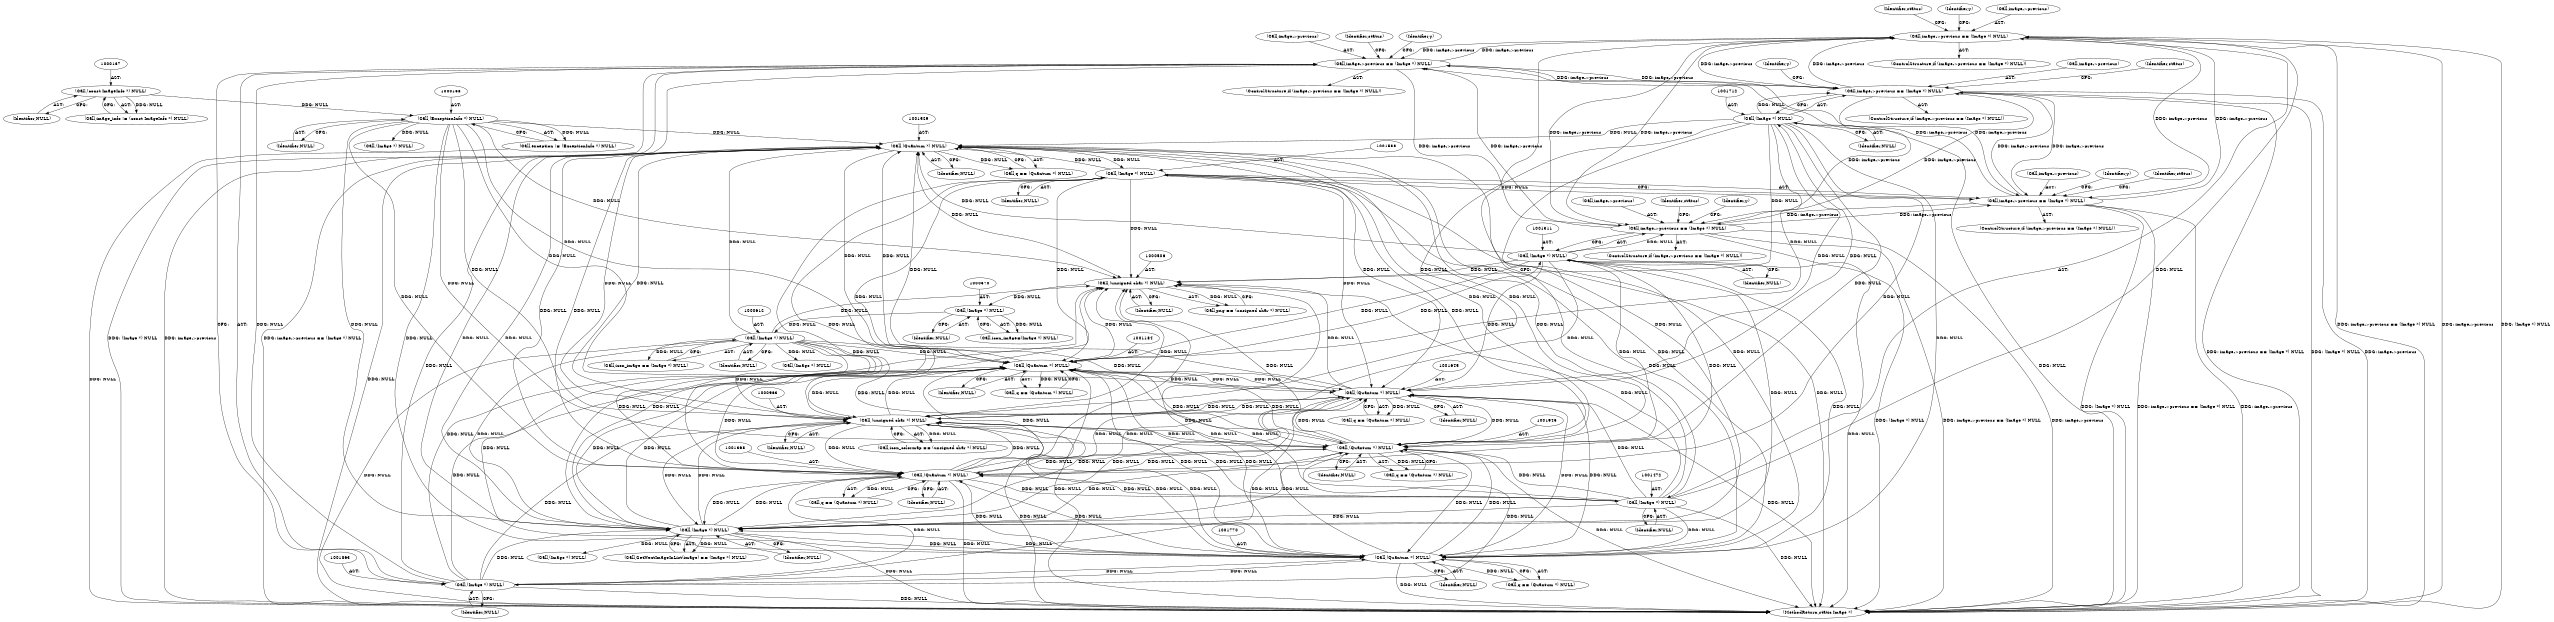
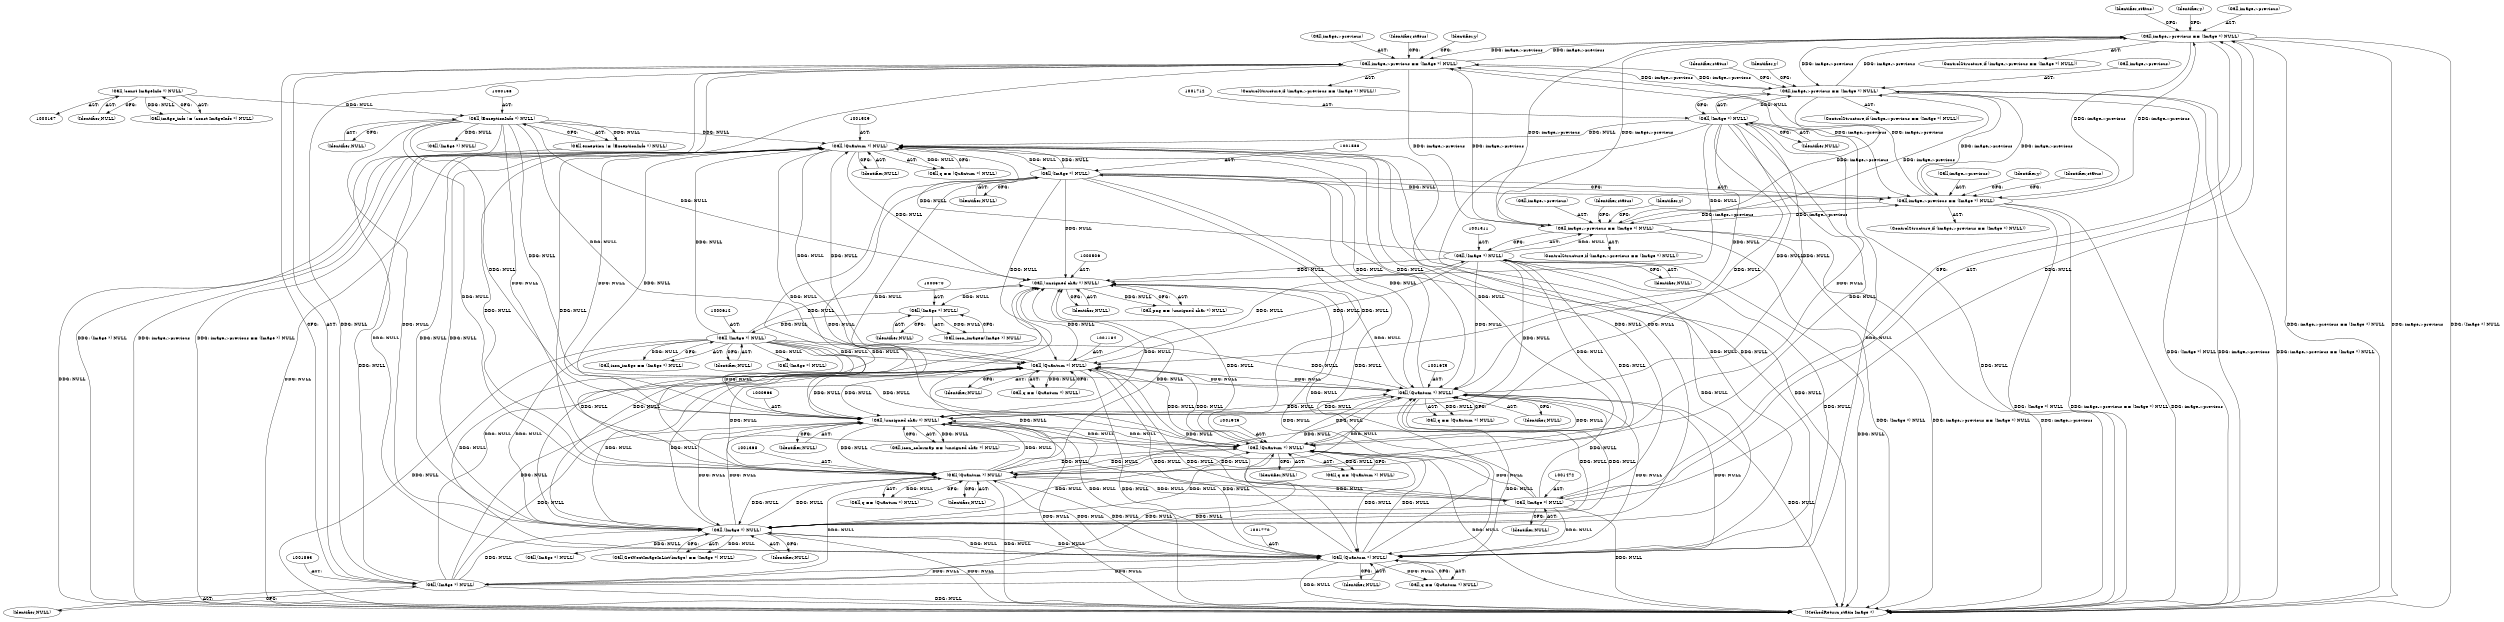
(111, 76) -> (89, 103)
